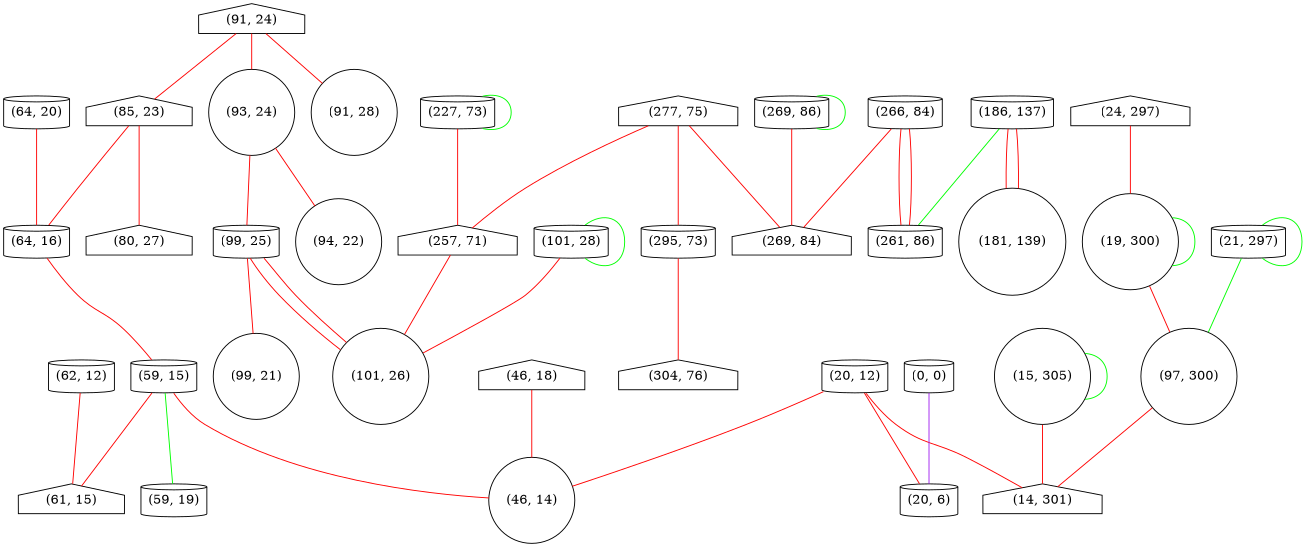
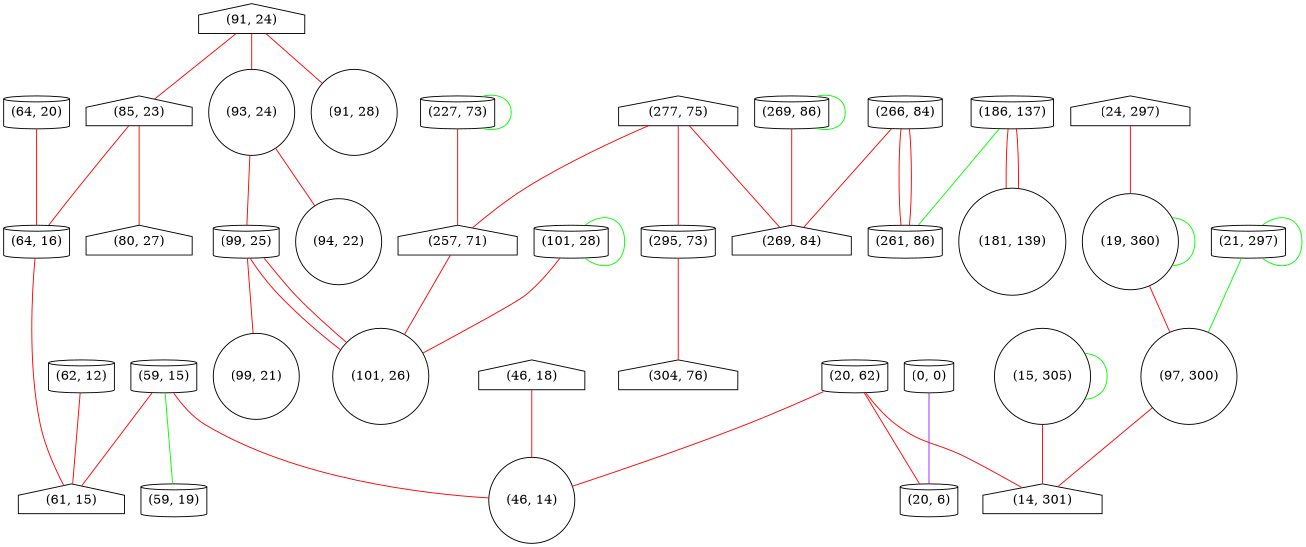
(1130, 242) -> (1130, 242)
(98, 311) -> (33, 374)
(855, 376) -> (855, 376)
